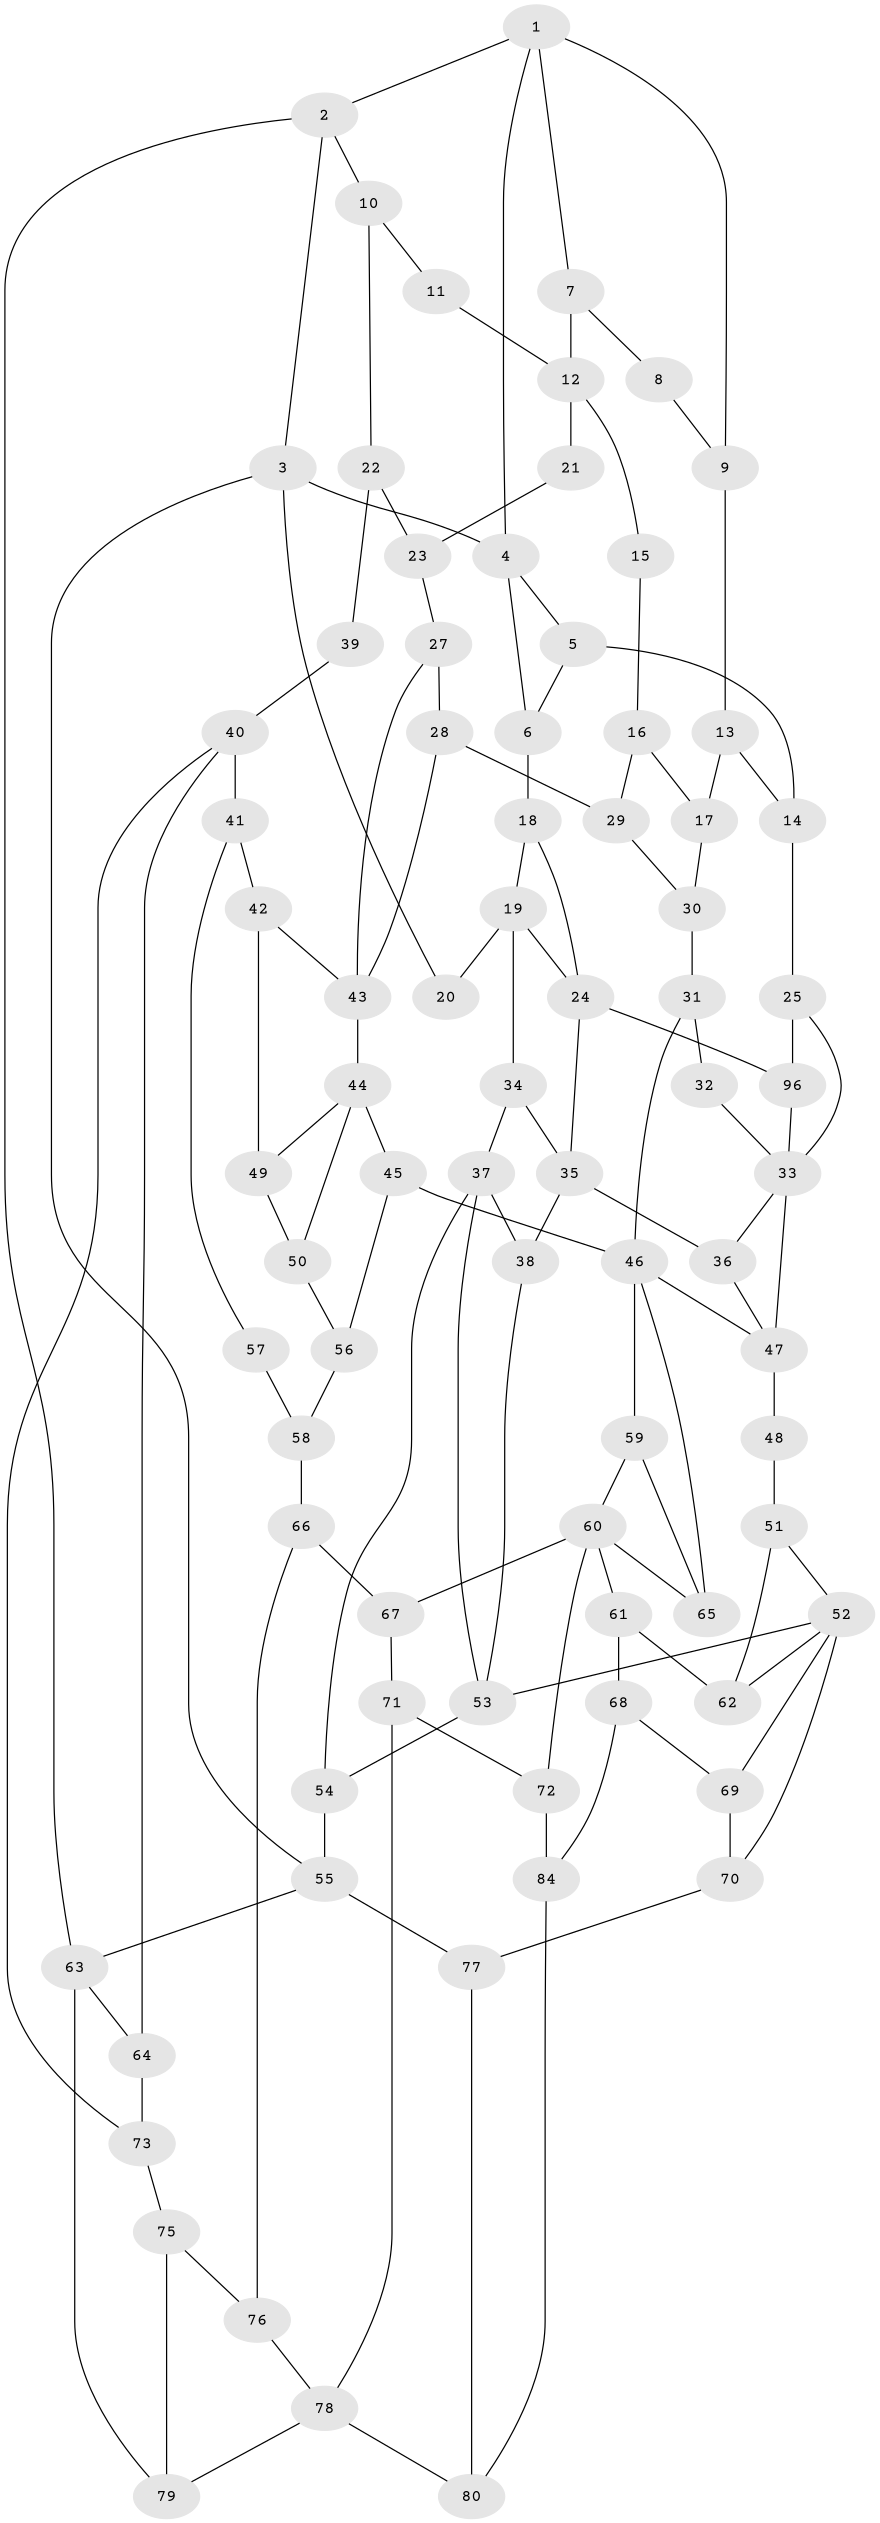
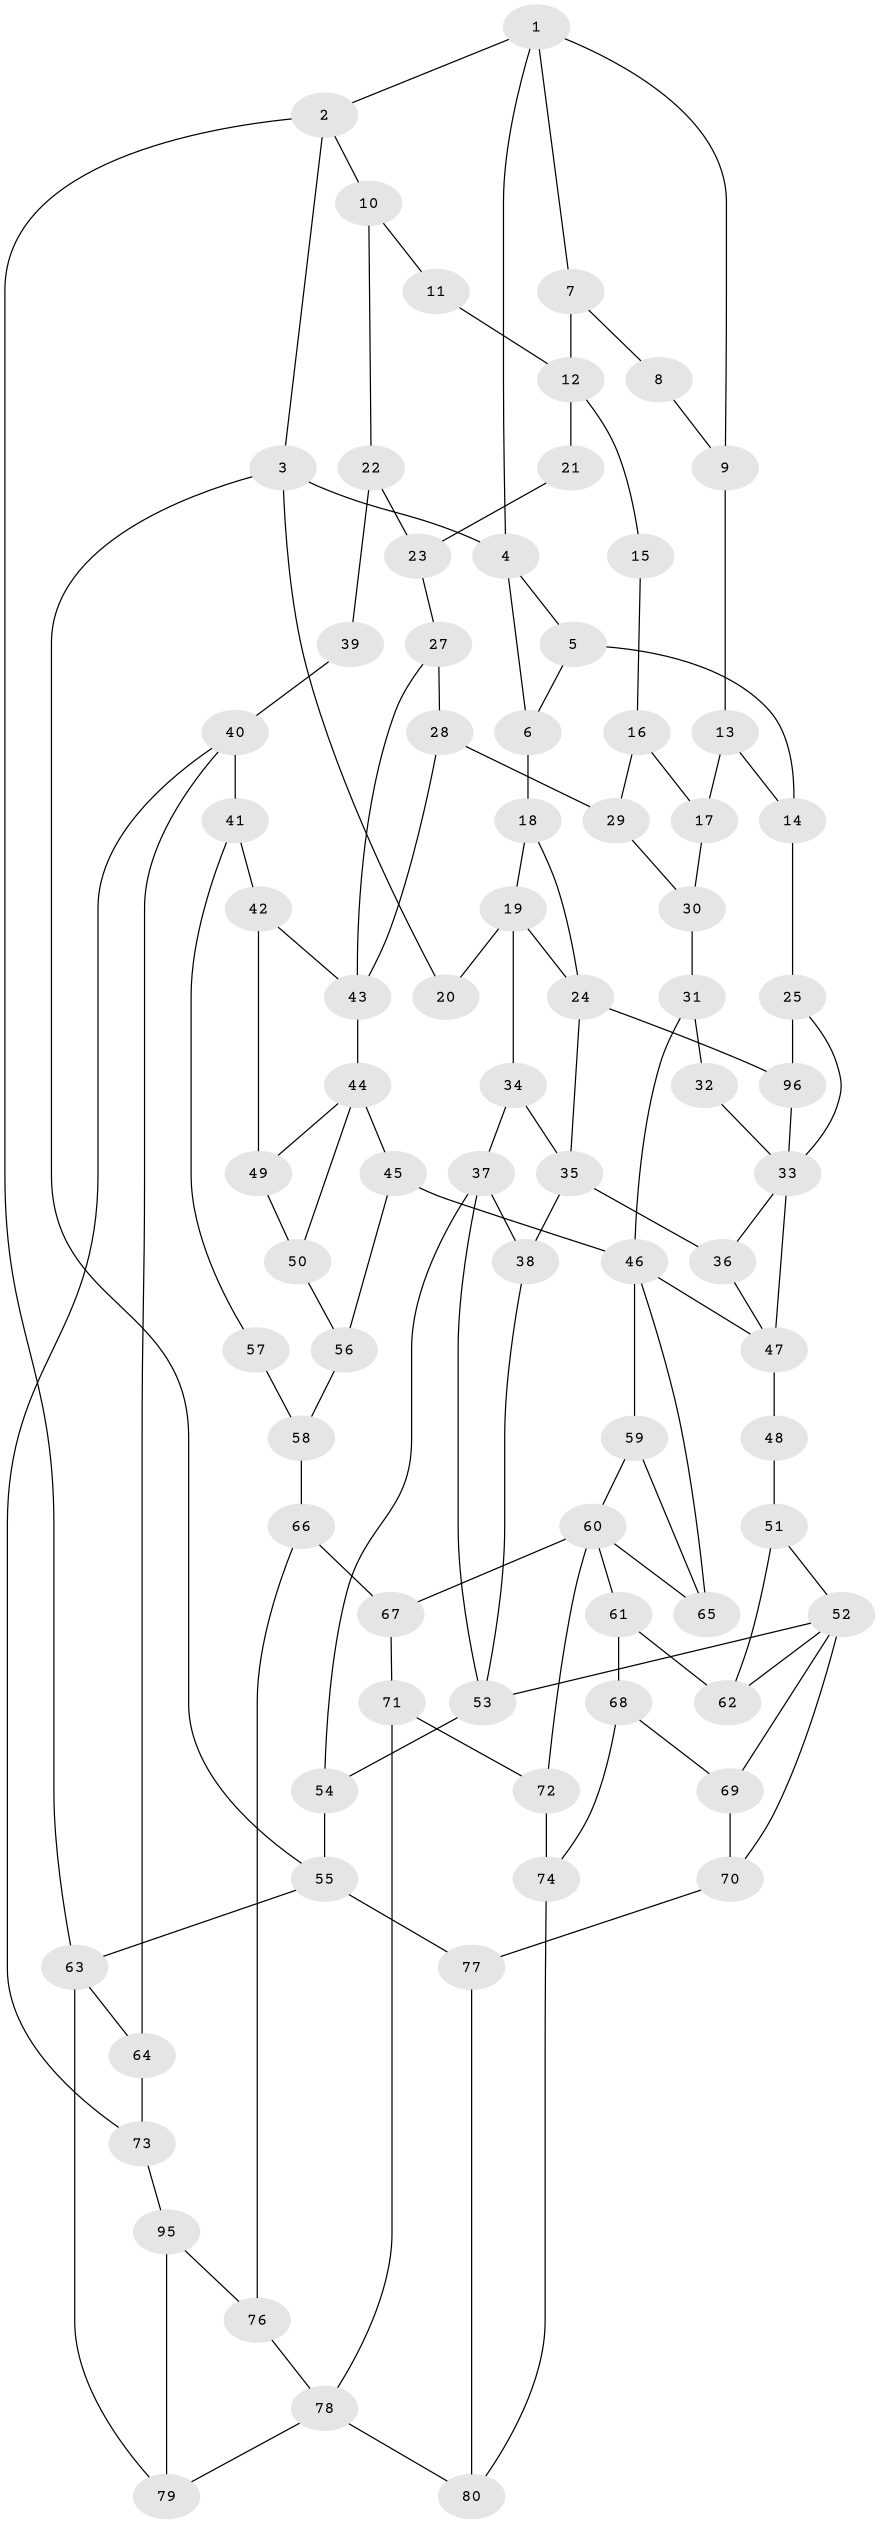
(546, 1879) -> (546, 1879)
(167, 2232) -> (167, 2232)
